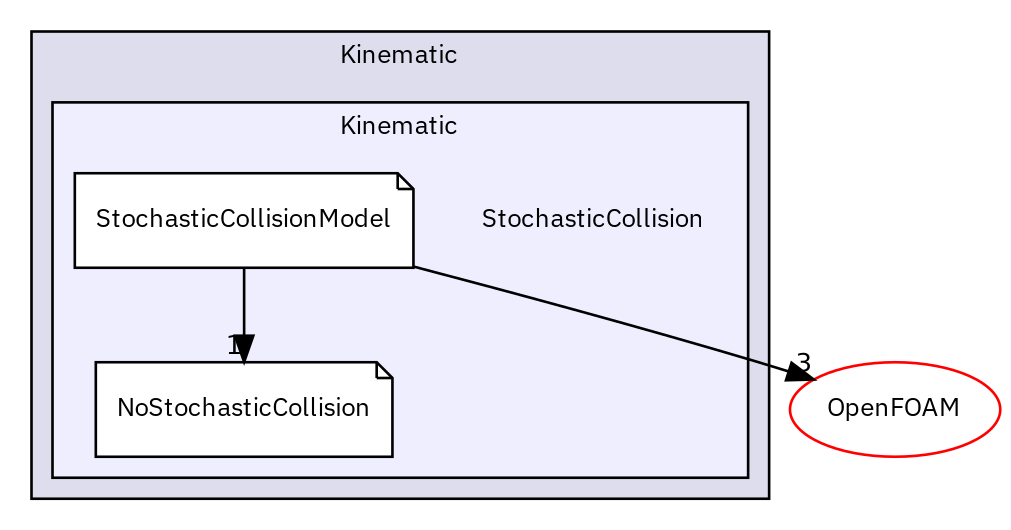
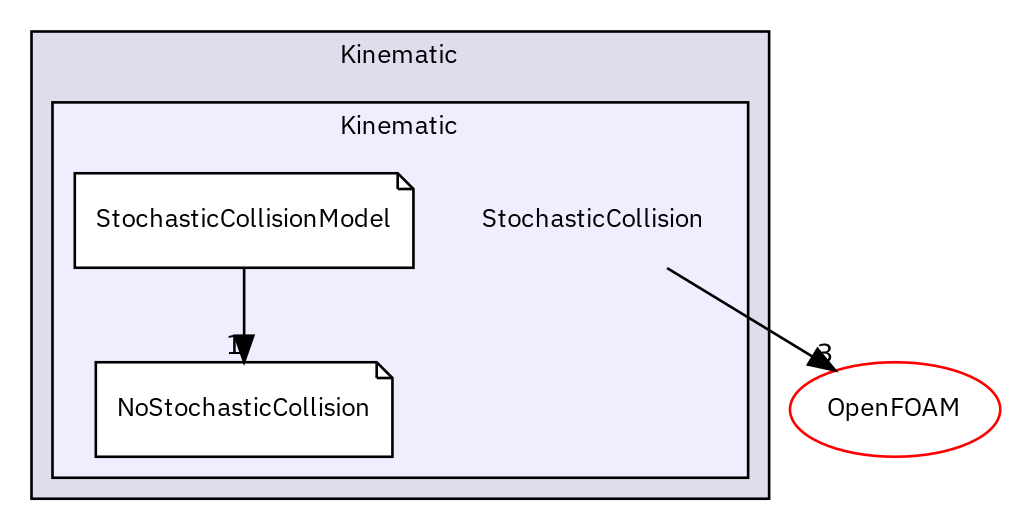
(602, 317) -> (729, 306)
